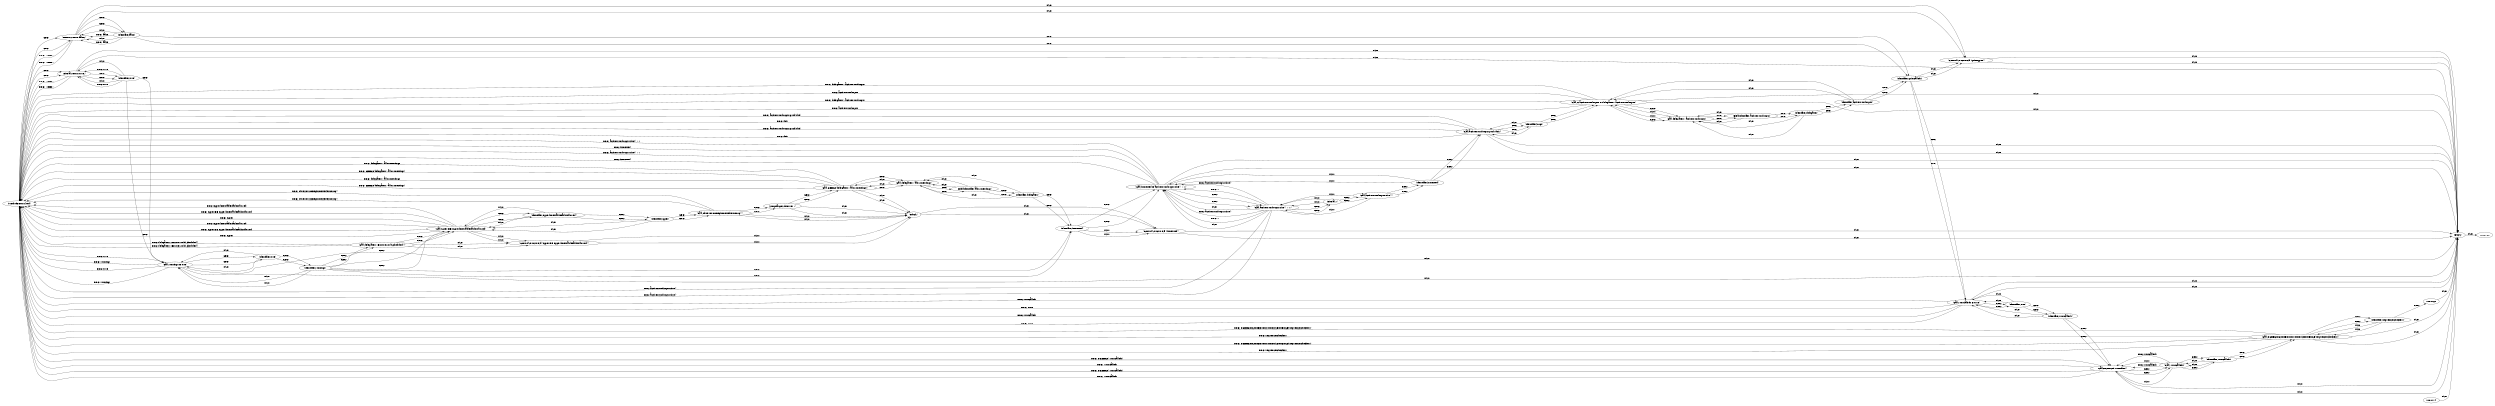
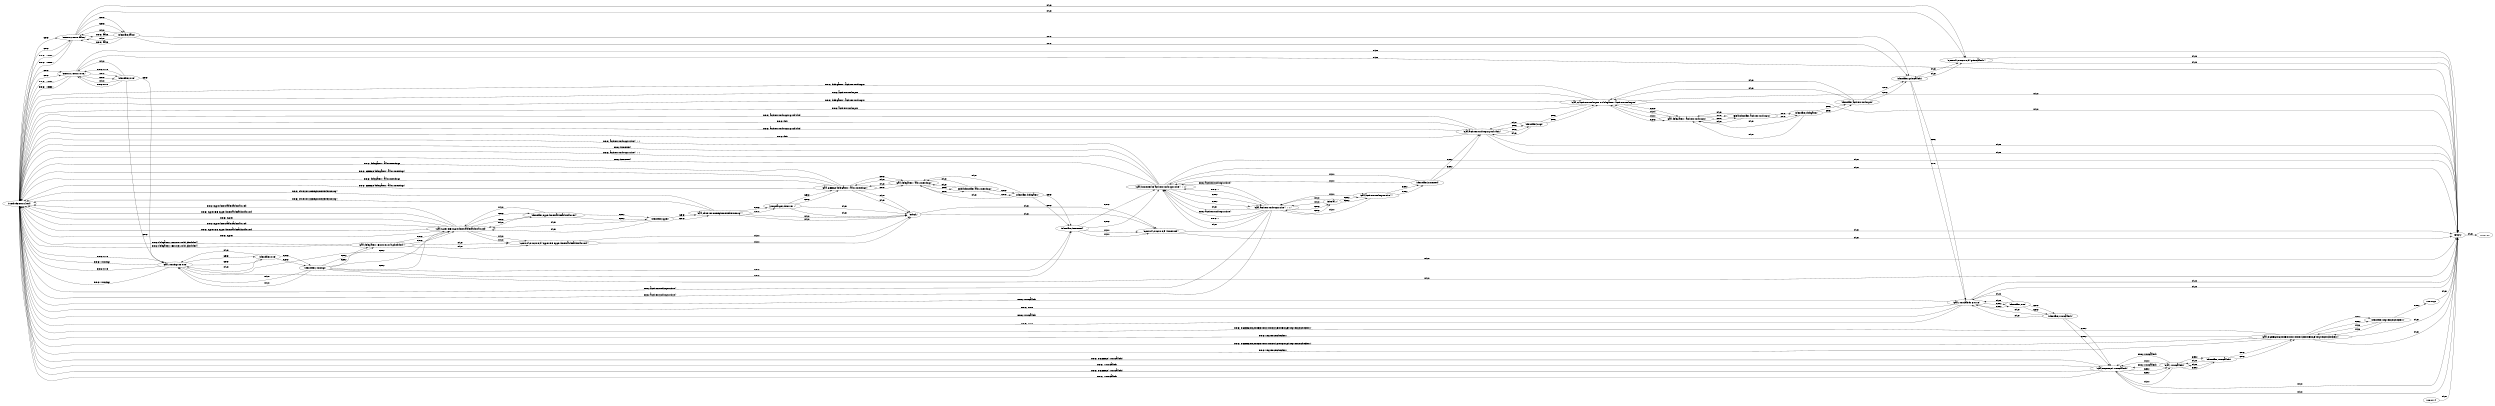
(1966, 60) -> (1966, 60)
(74, 74) -> (74, 74)
(2112, 369) -> (2112, 369)
